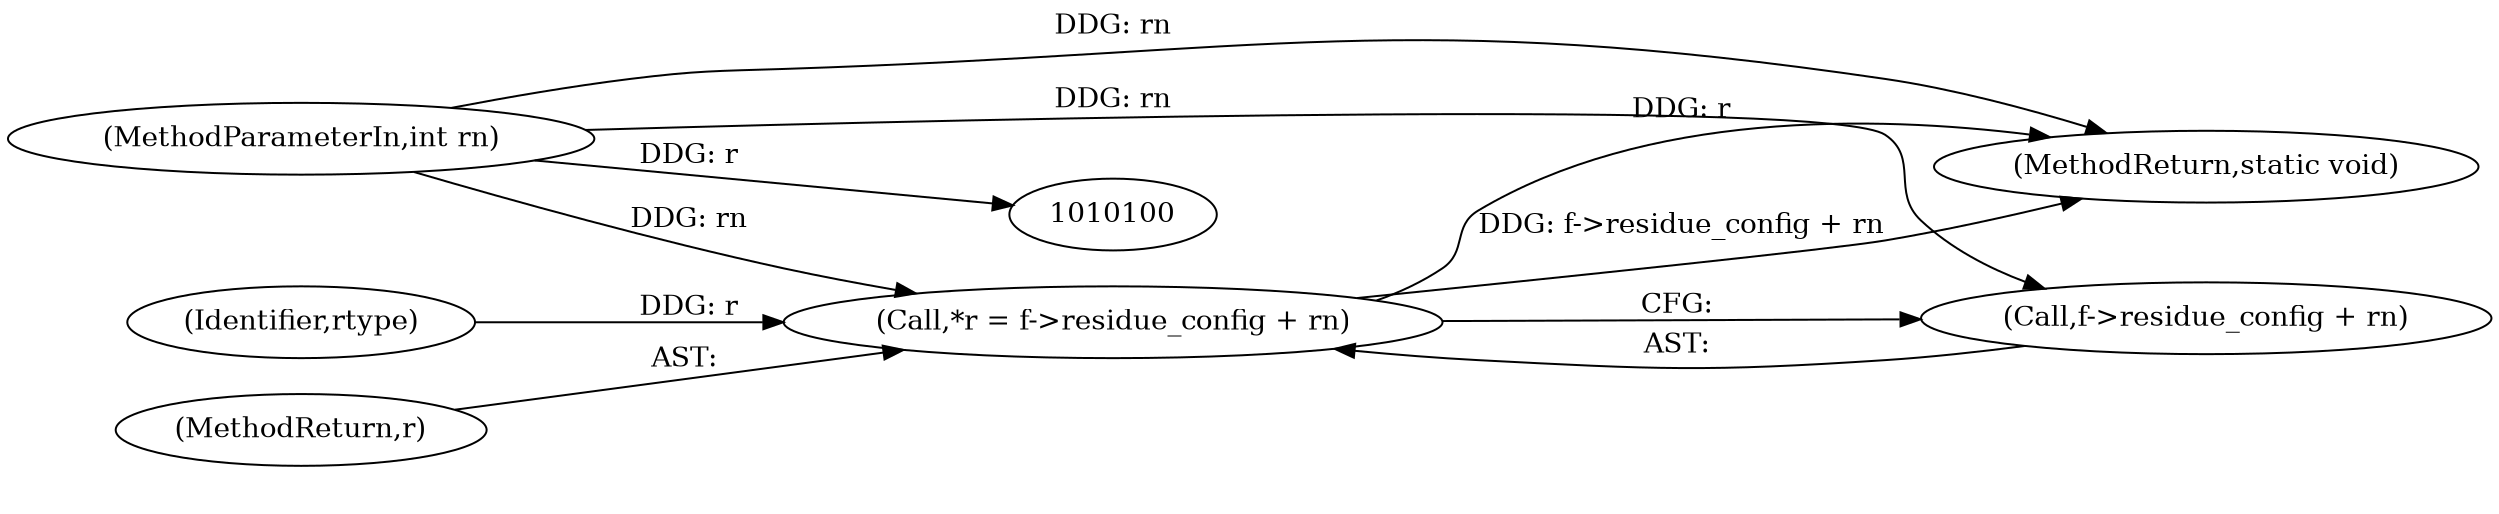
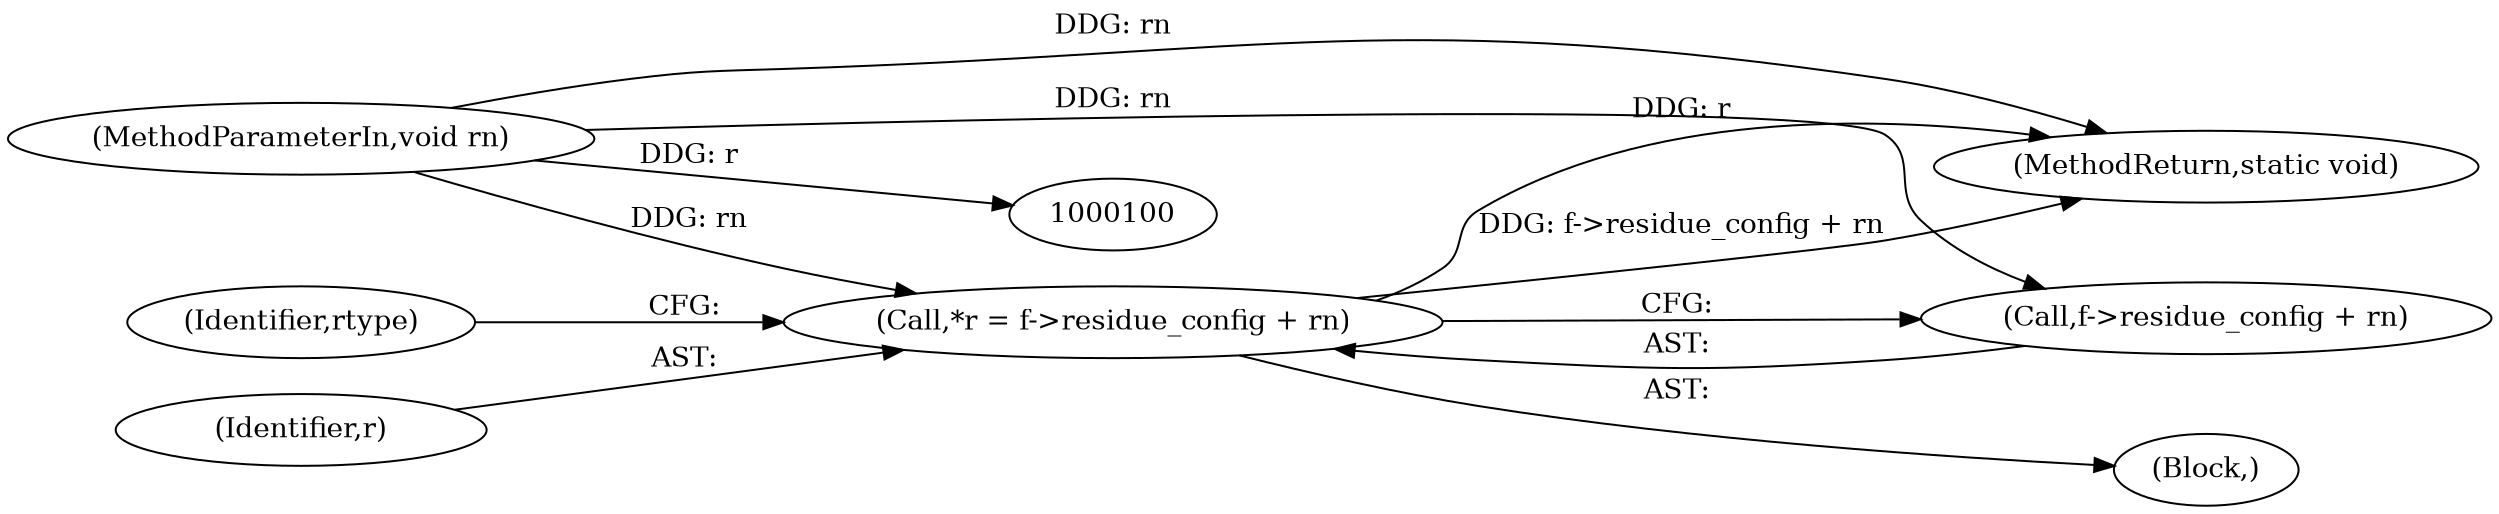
(301, 139) -> (301, 139)
(1113, 215) -> (1113, 215)
(689, 307) -> (689, 307)
(301, 430) -> (301, 430)
none -> (2206, 470)
